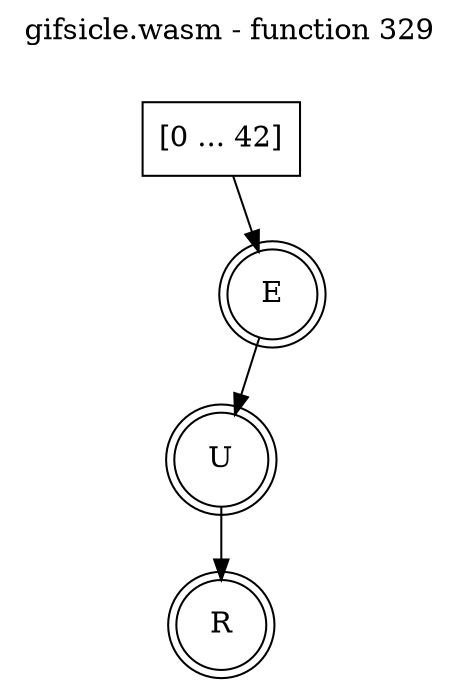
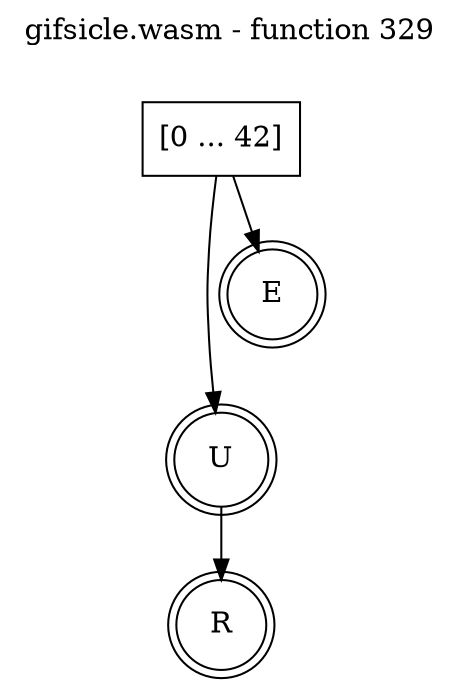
(250, 366) -> (208, 284)
